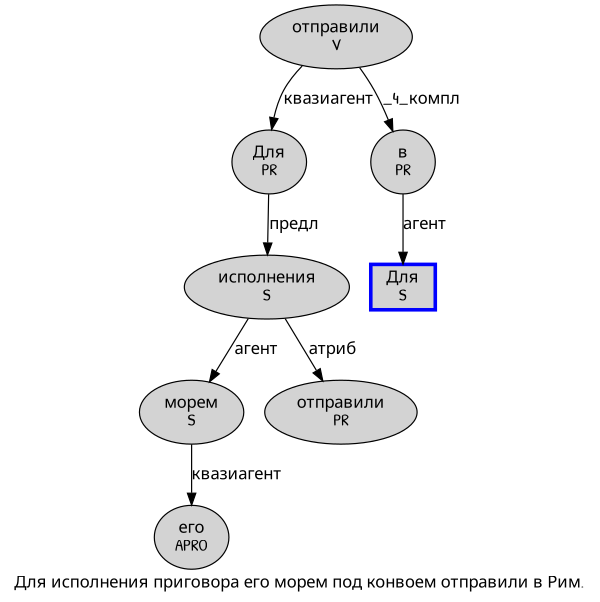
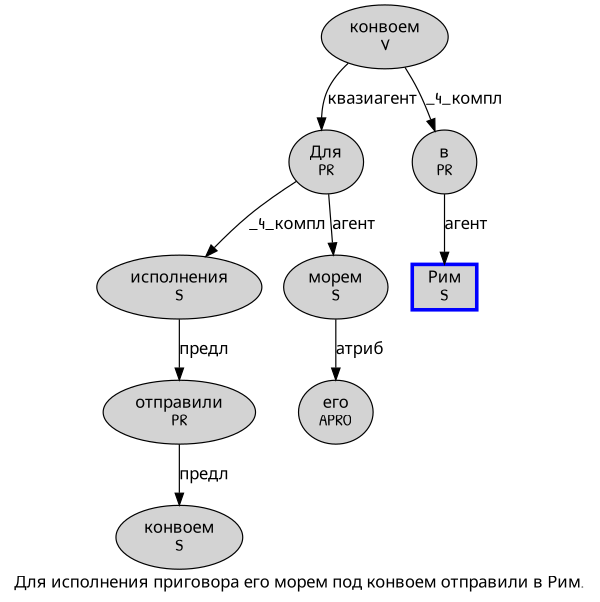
(336, 37) -> (385, 37)
(294, 225) -> (287, 225)
(403, 287) -> (445, 287)
(232, 345) -> (331, 218)
(333, 350) -> (204, 350)
(237, 475) -> (360, 350)
none -> (179, 537)
